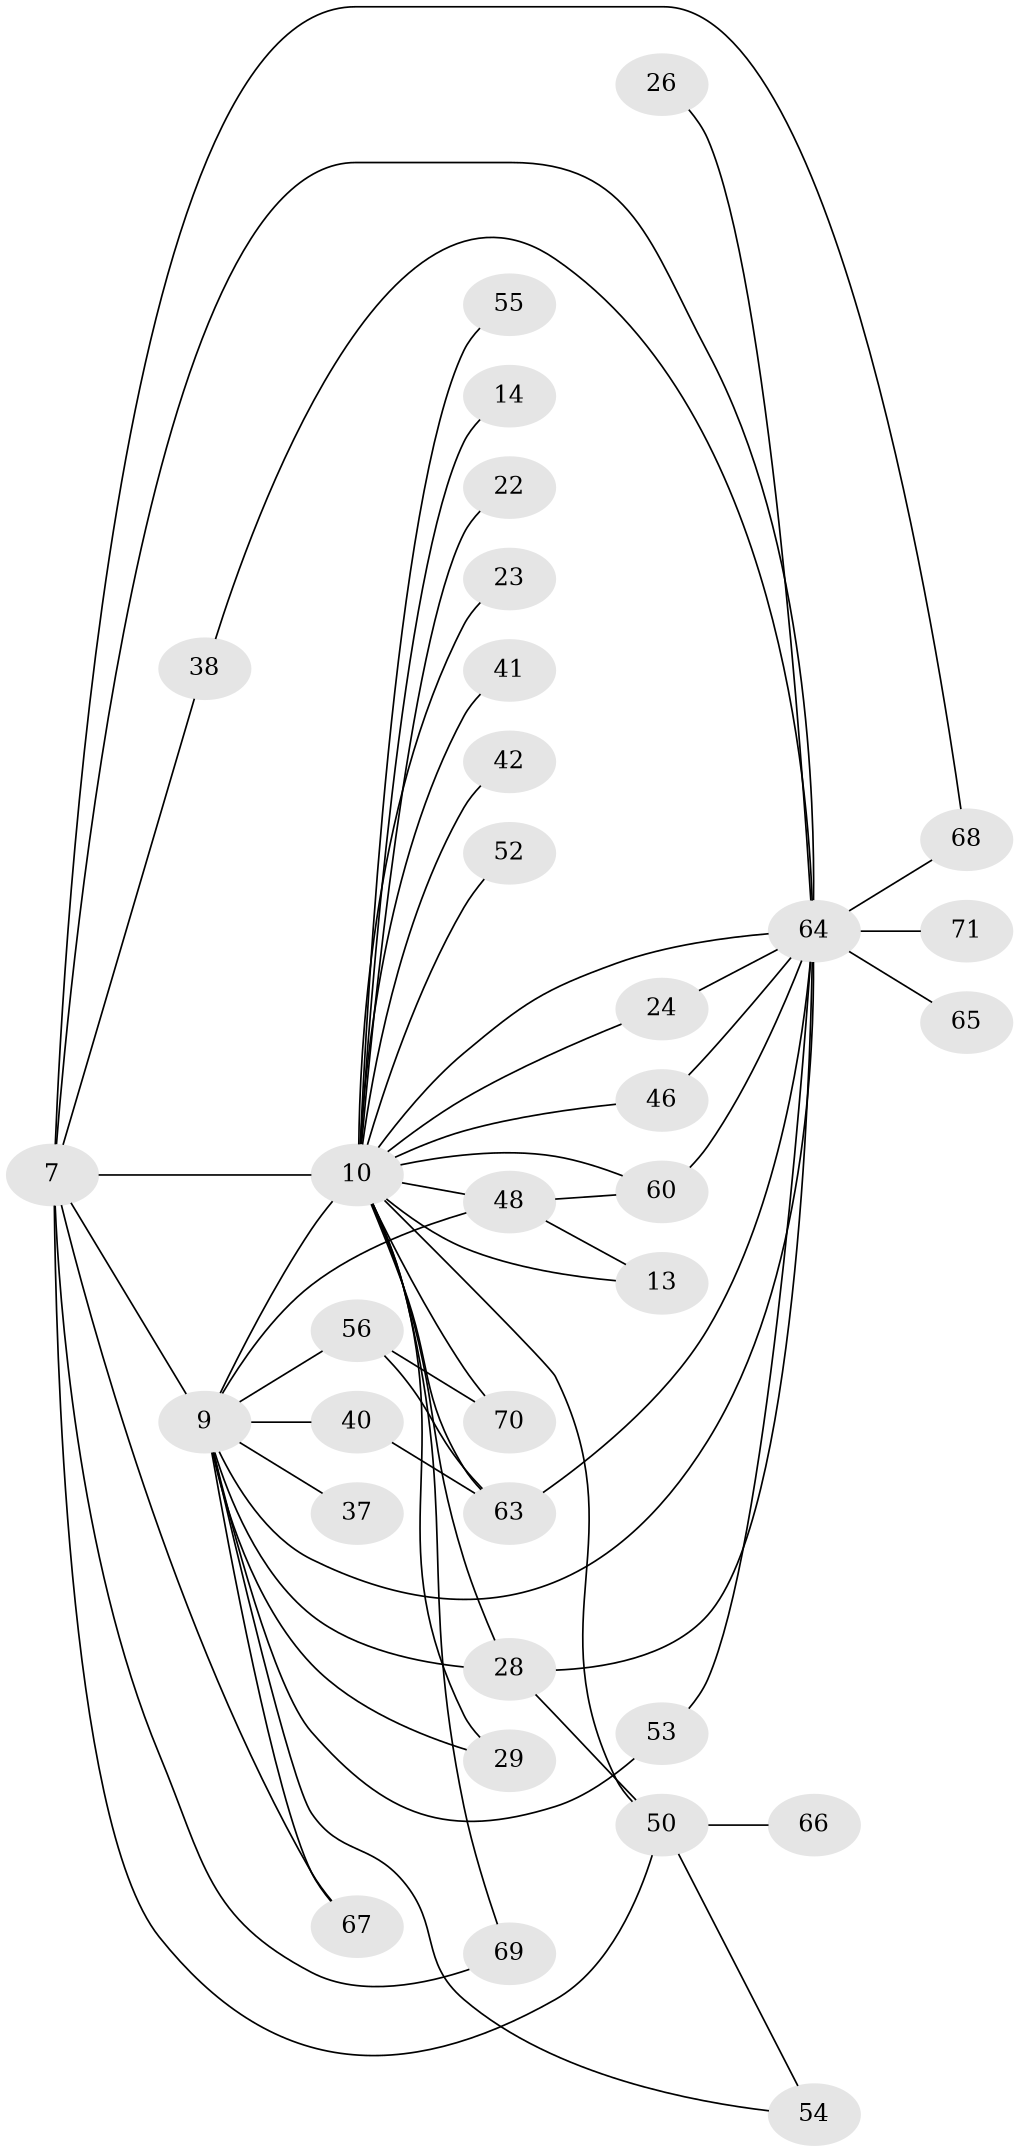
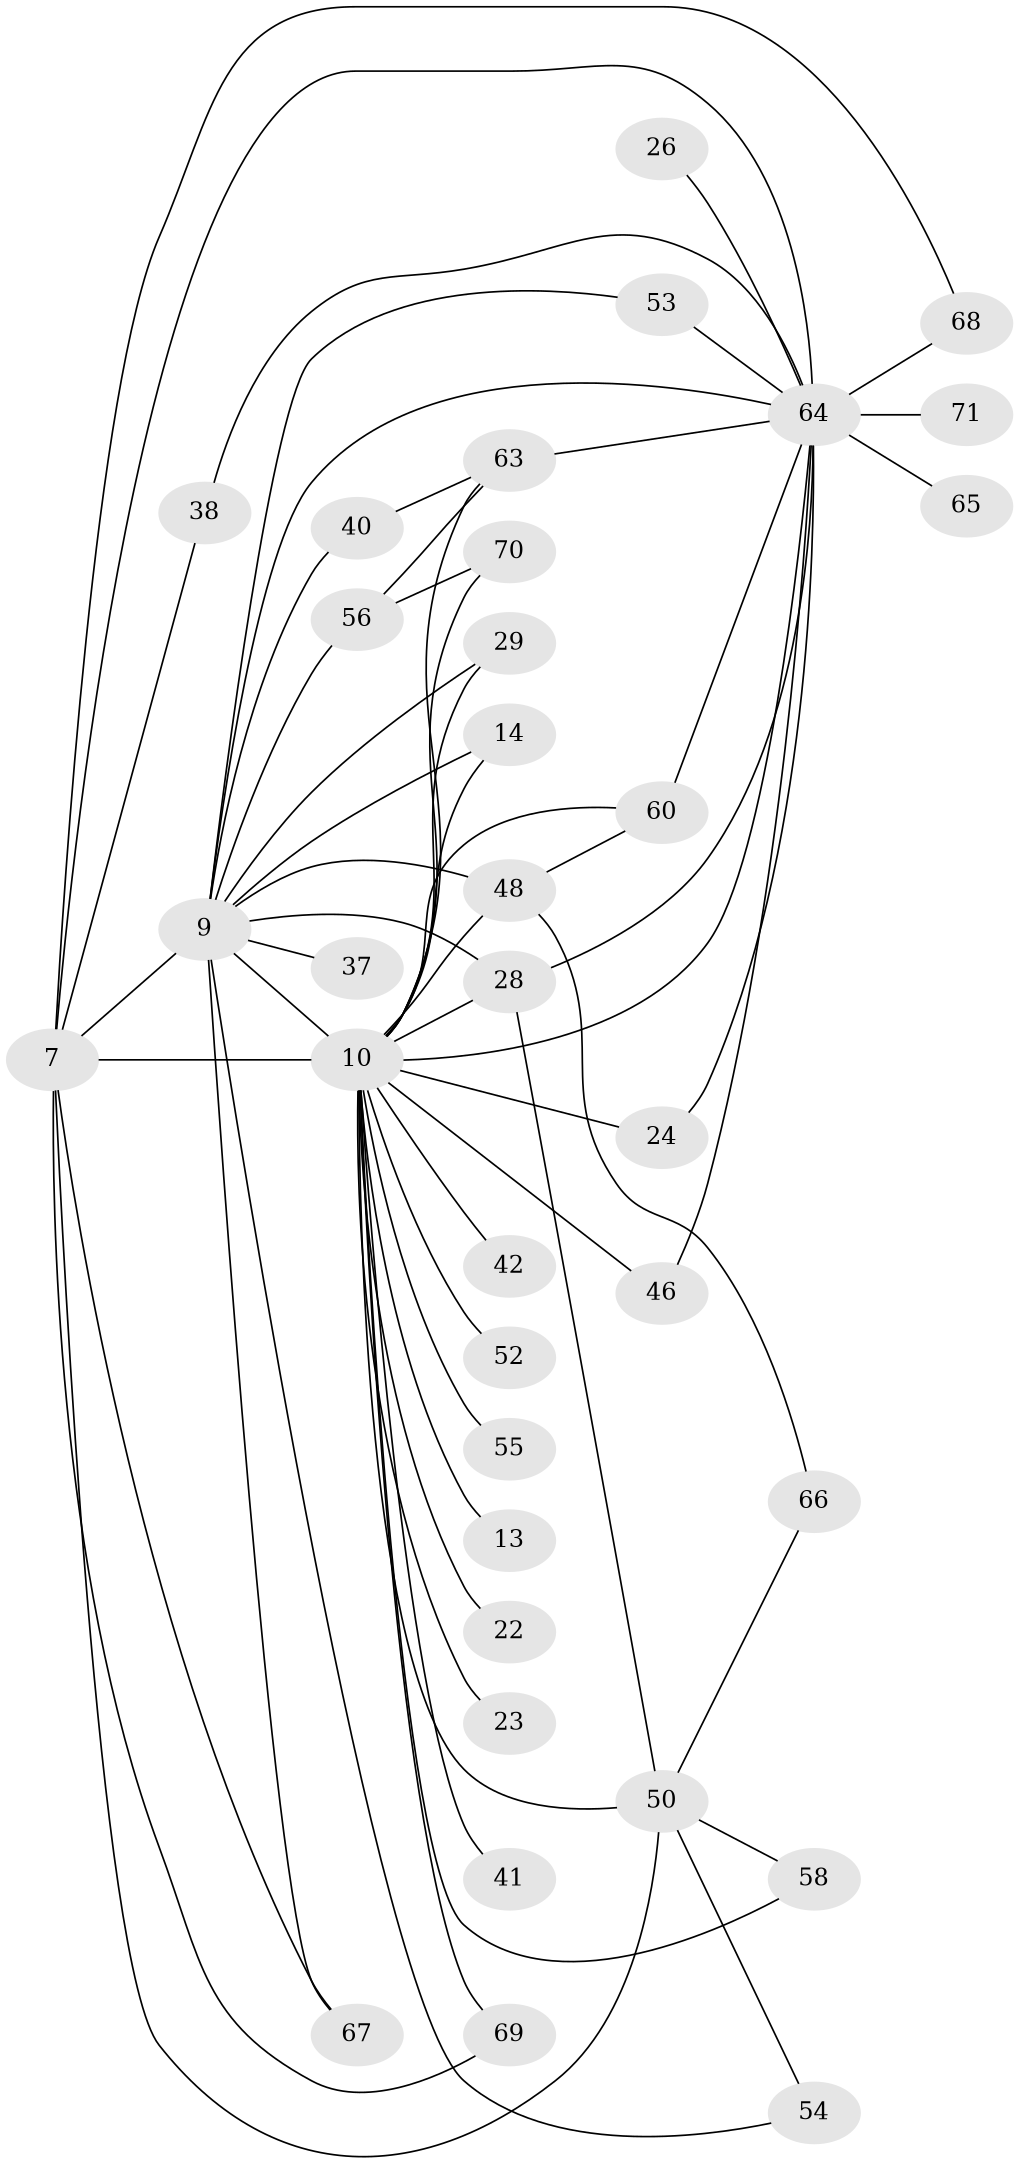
none -> (346, 819)
(586, 1243) -> (643, 1208)
none -> (814, 1879)
